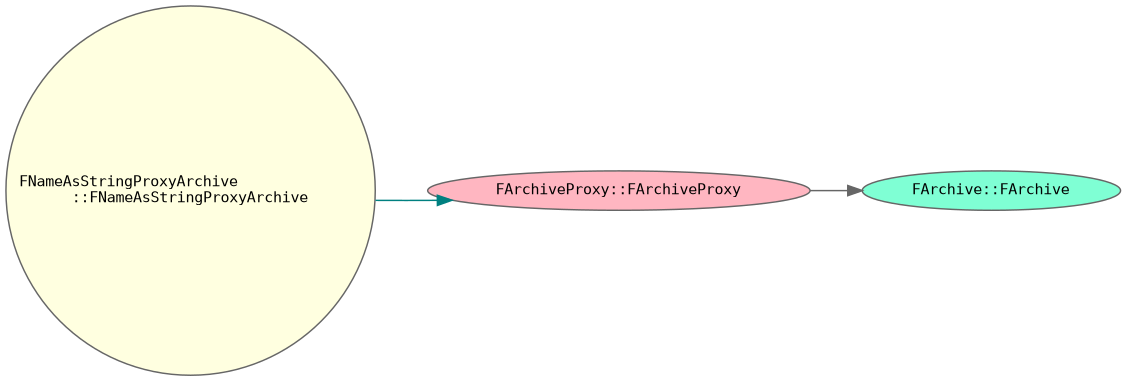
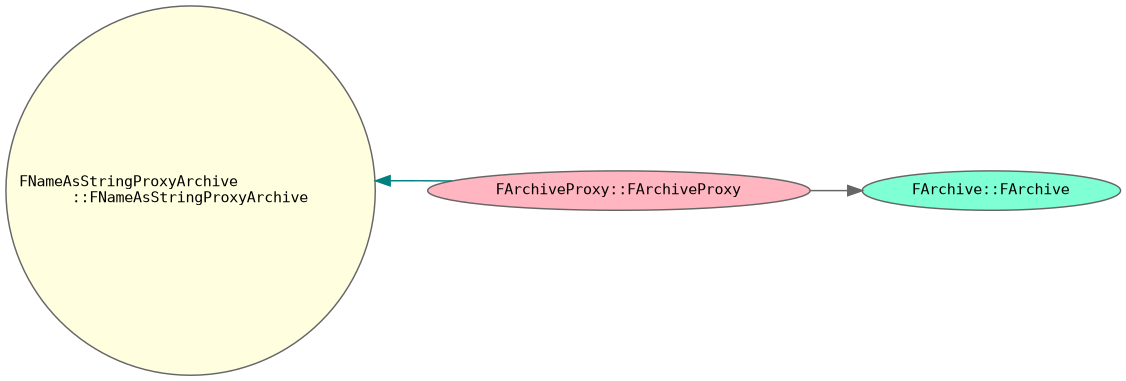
(406, 200) -> (421, 181)
